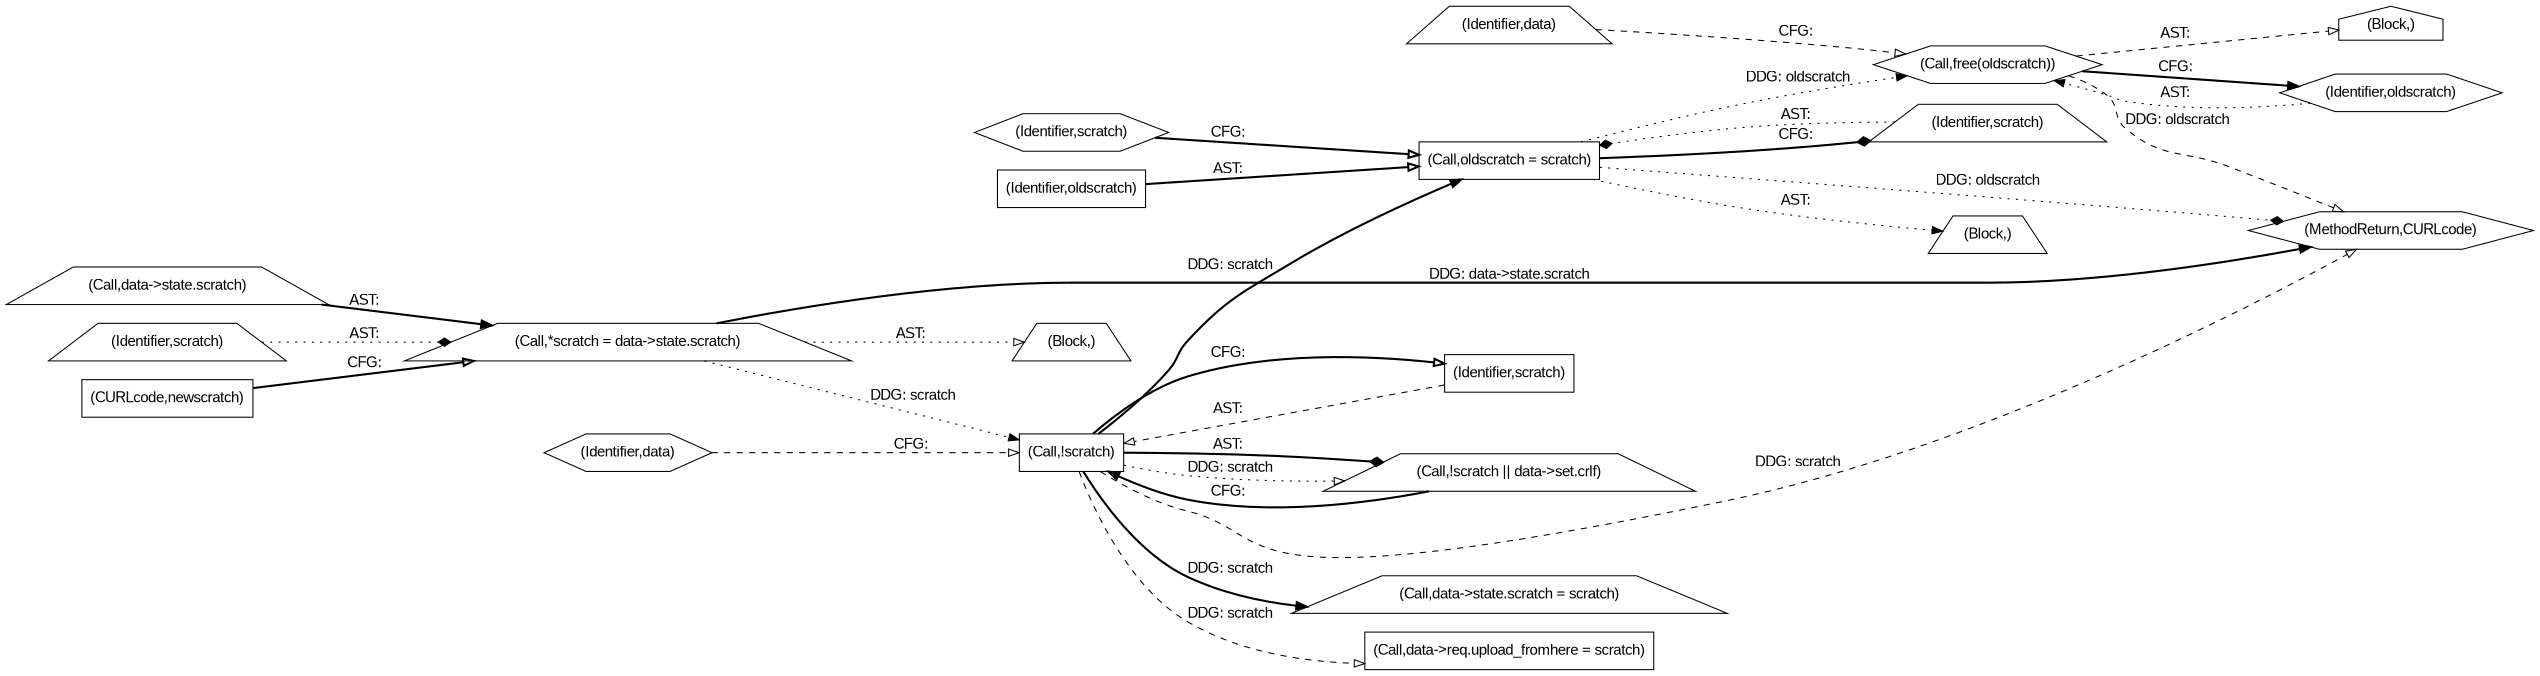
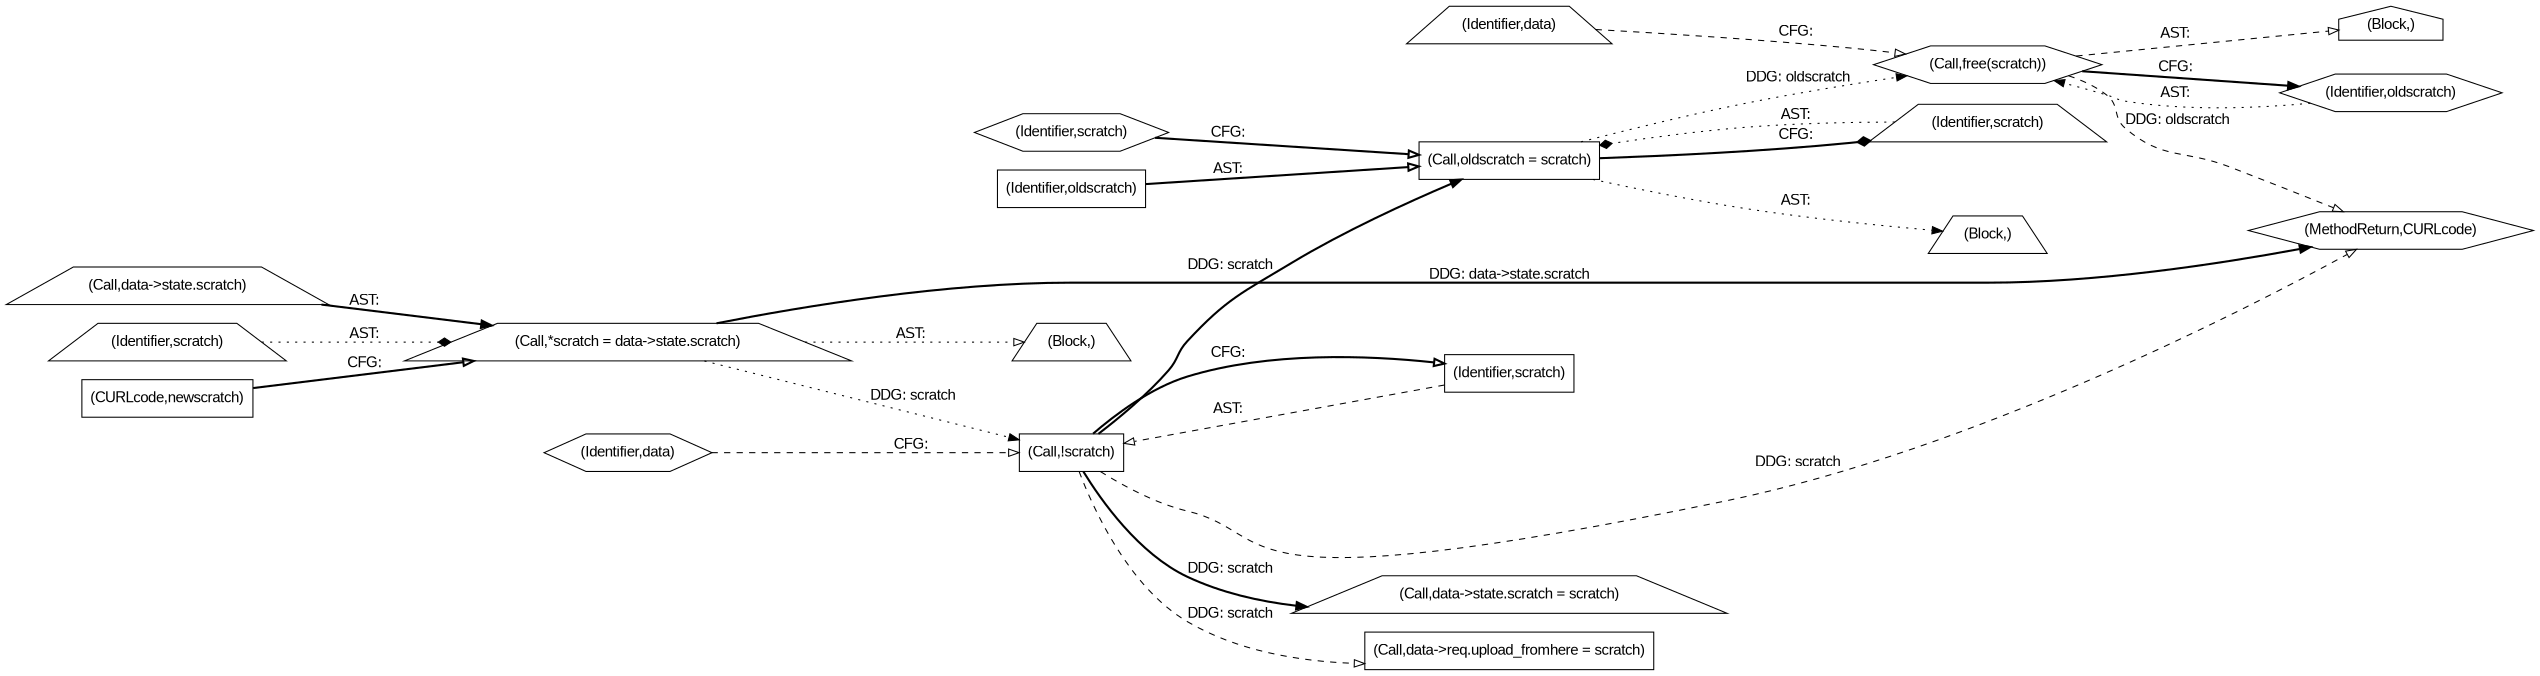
(1988, 65) -> (1988, 65)
(1935, 193) -> none
(1509, 473) -> none
